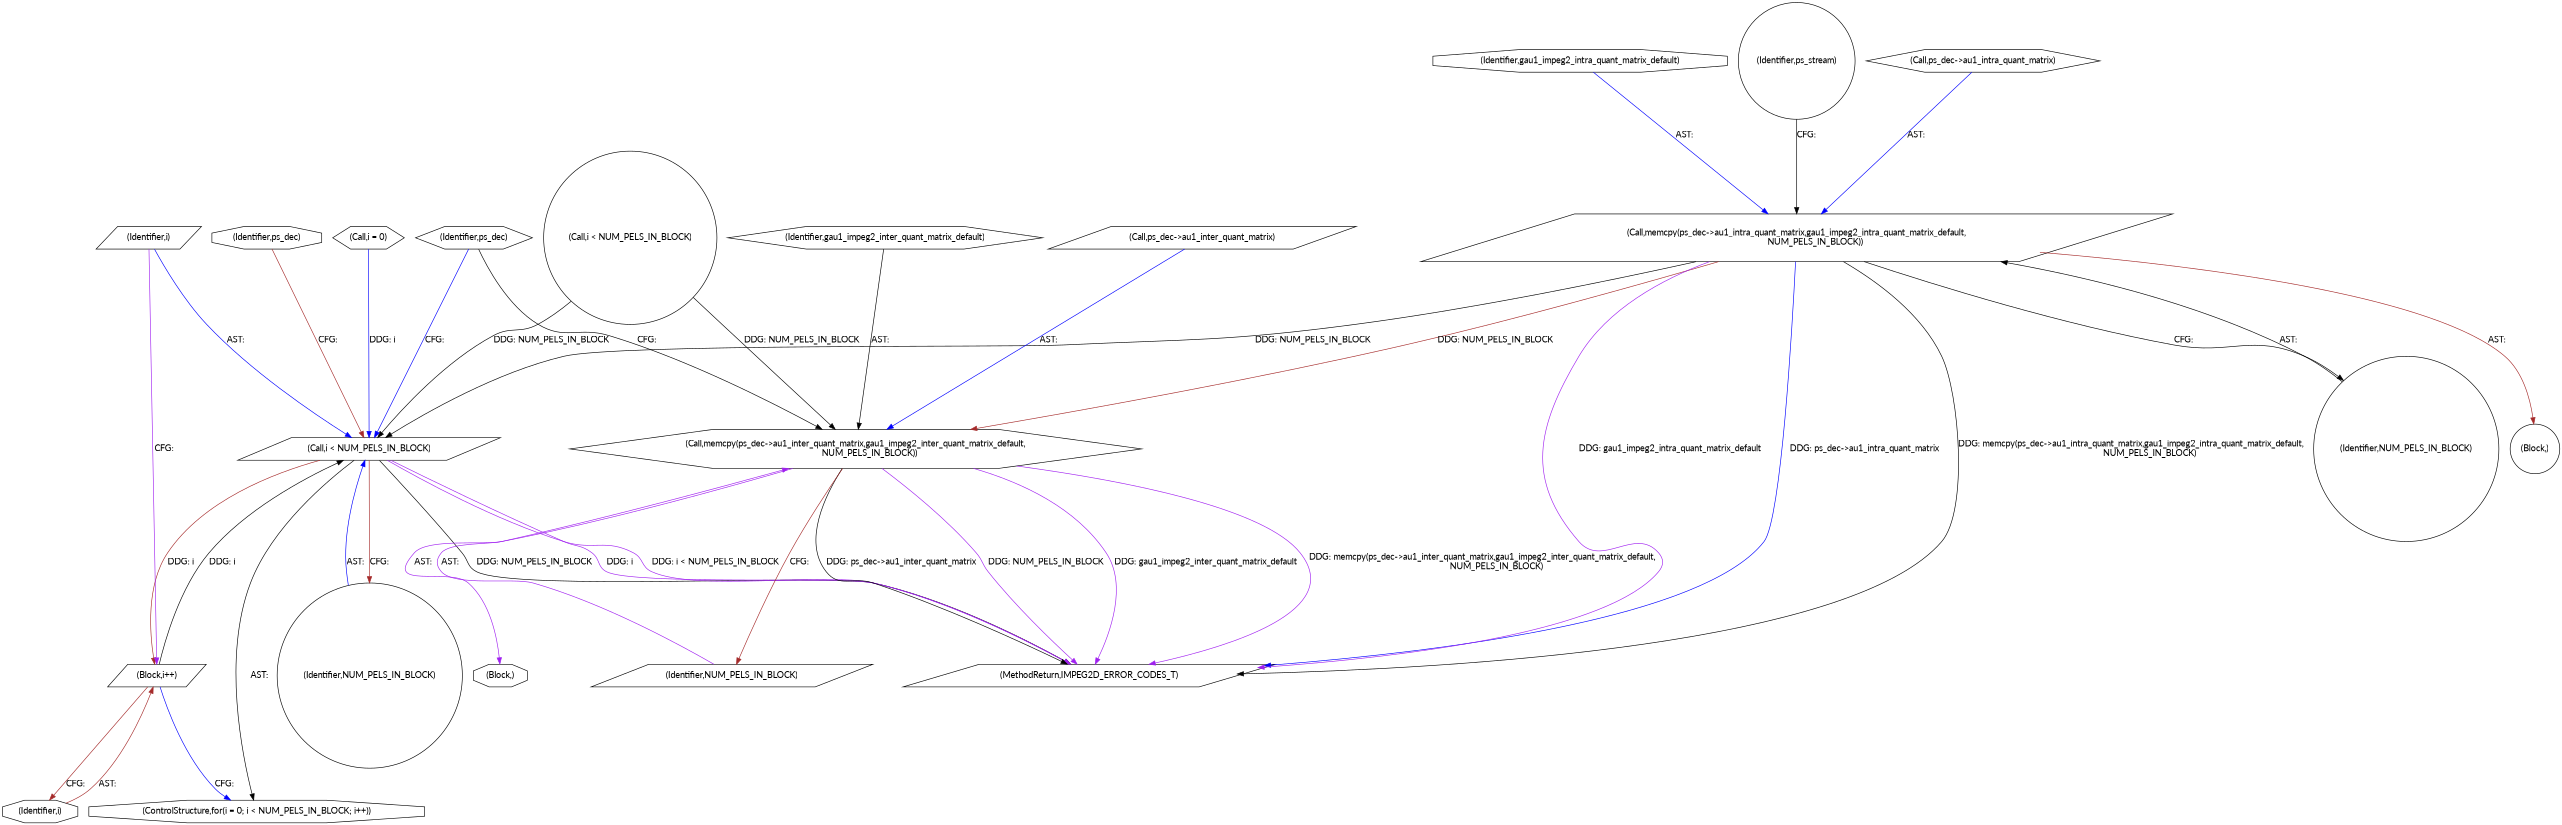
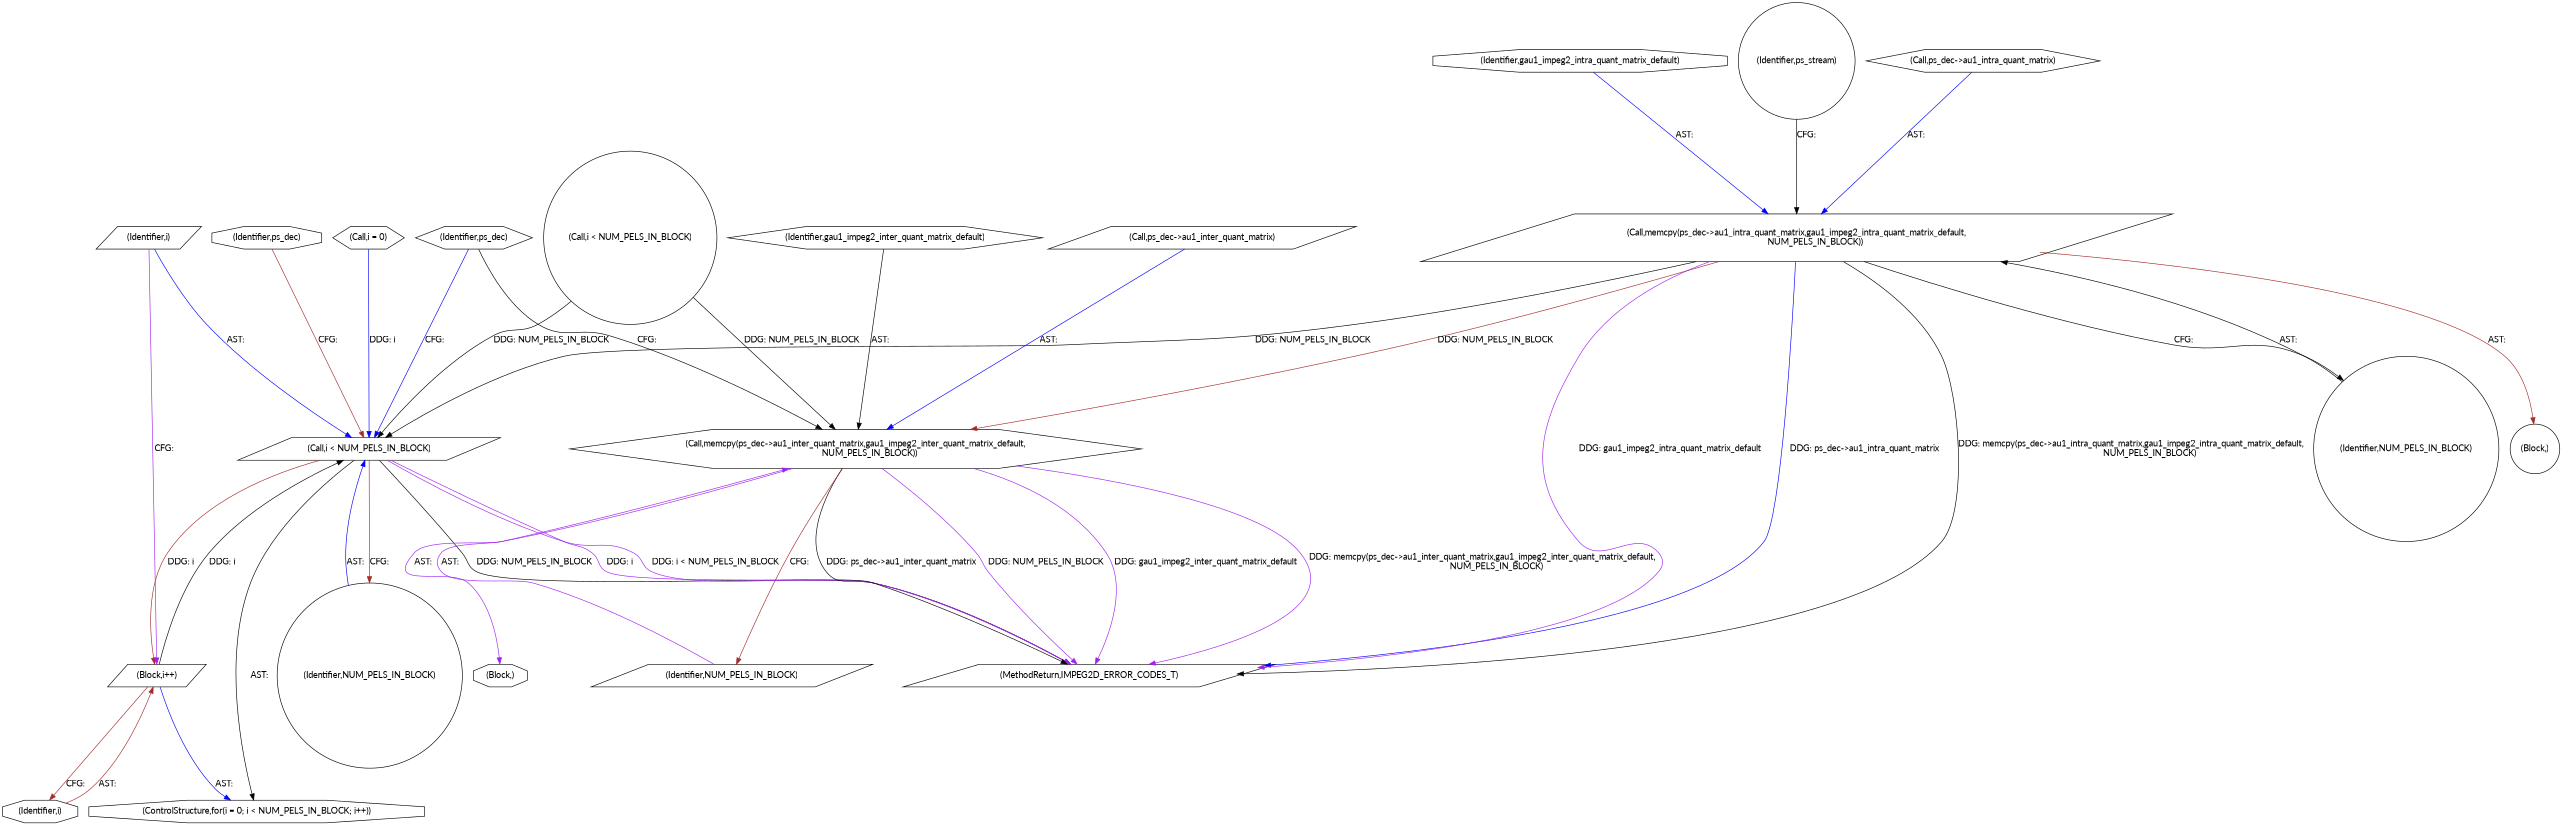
(226, 784) -> (226, 784)
